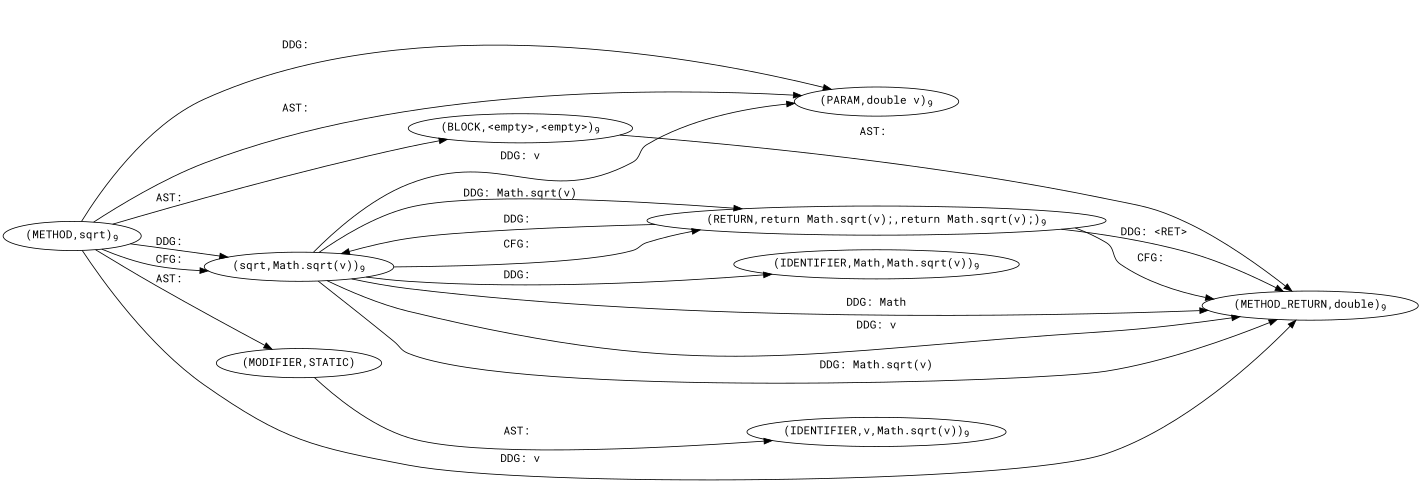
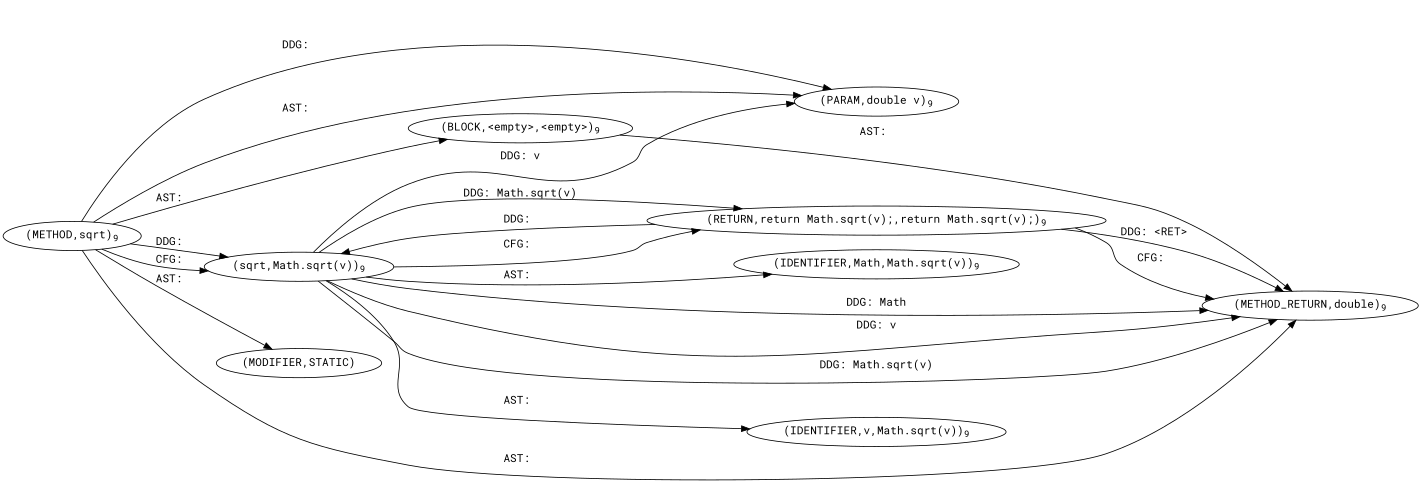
(520, 275) -> (520, 275)
(530, 450) -> (494, 418)
(520, 459) -> (520, 459)
